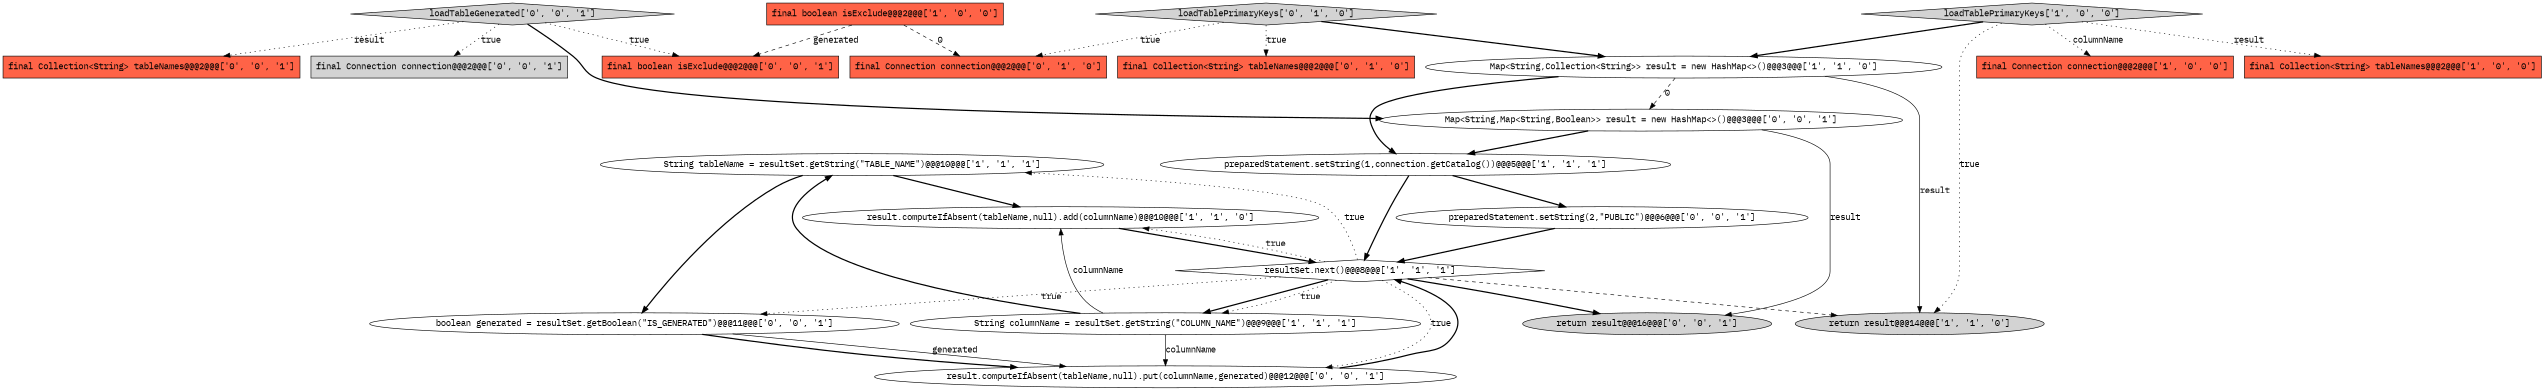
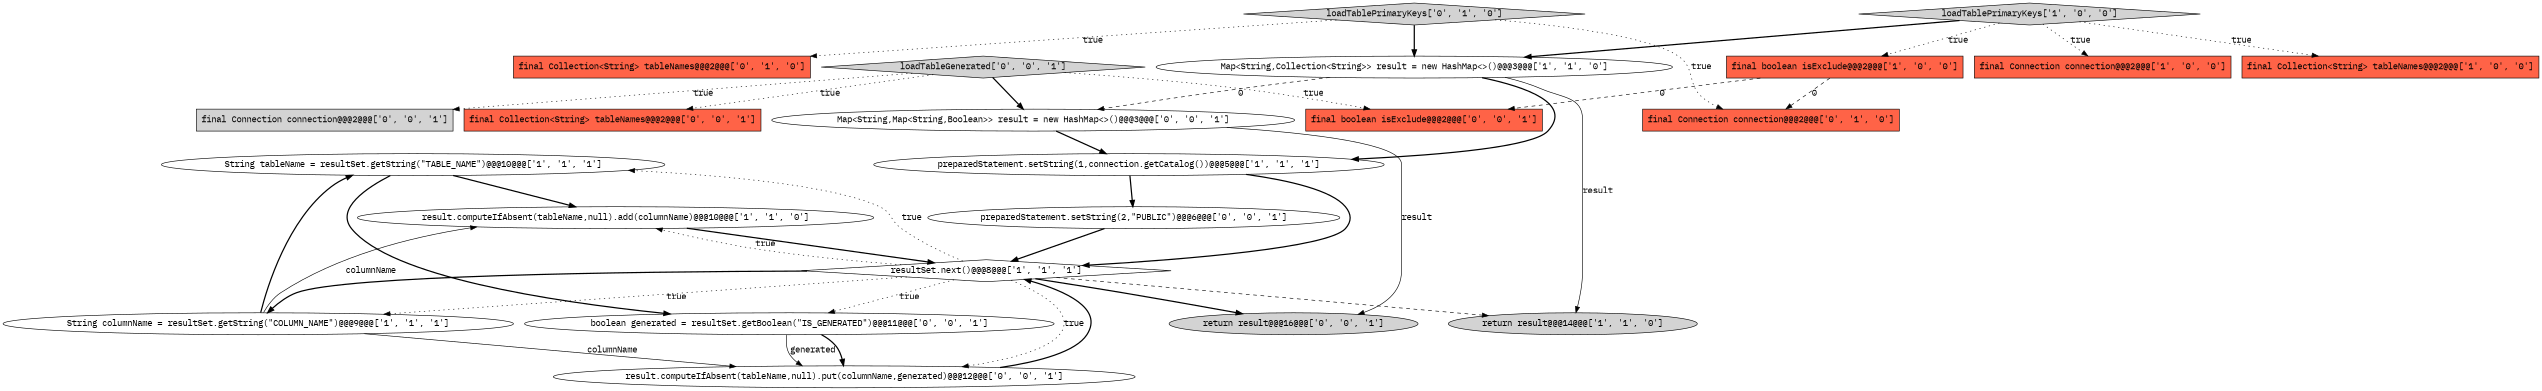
(369, 41) -> (830, 94)
(836, 41) -> (1662, 94)
(2098, 41) -> (2081, 41)
(2249, 41) -> (2242, 41)
(1959, 159) -> (1944, 39)
